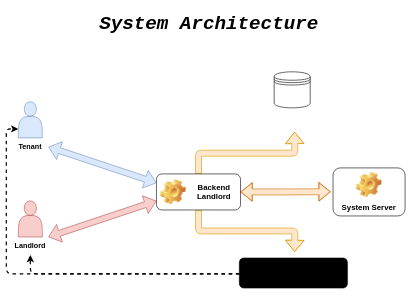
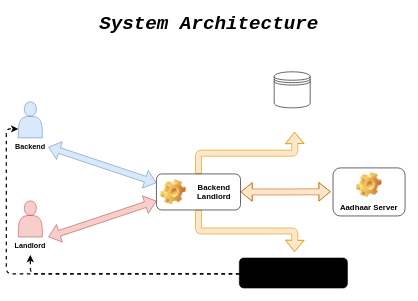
(30, 147) -> (30, 147)
(369, 207) -> (369, 207)
